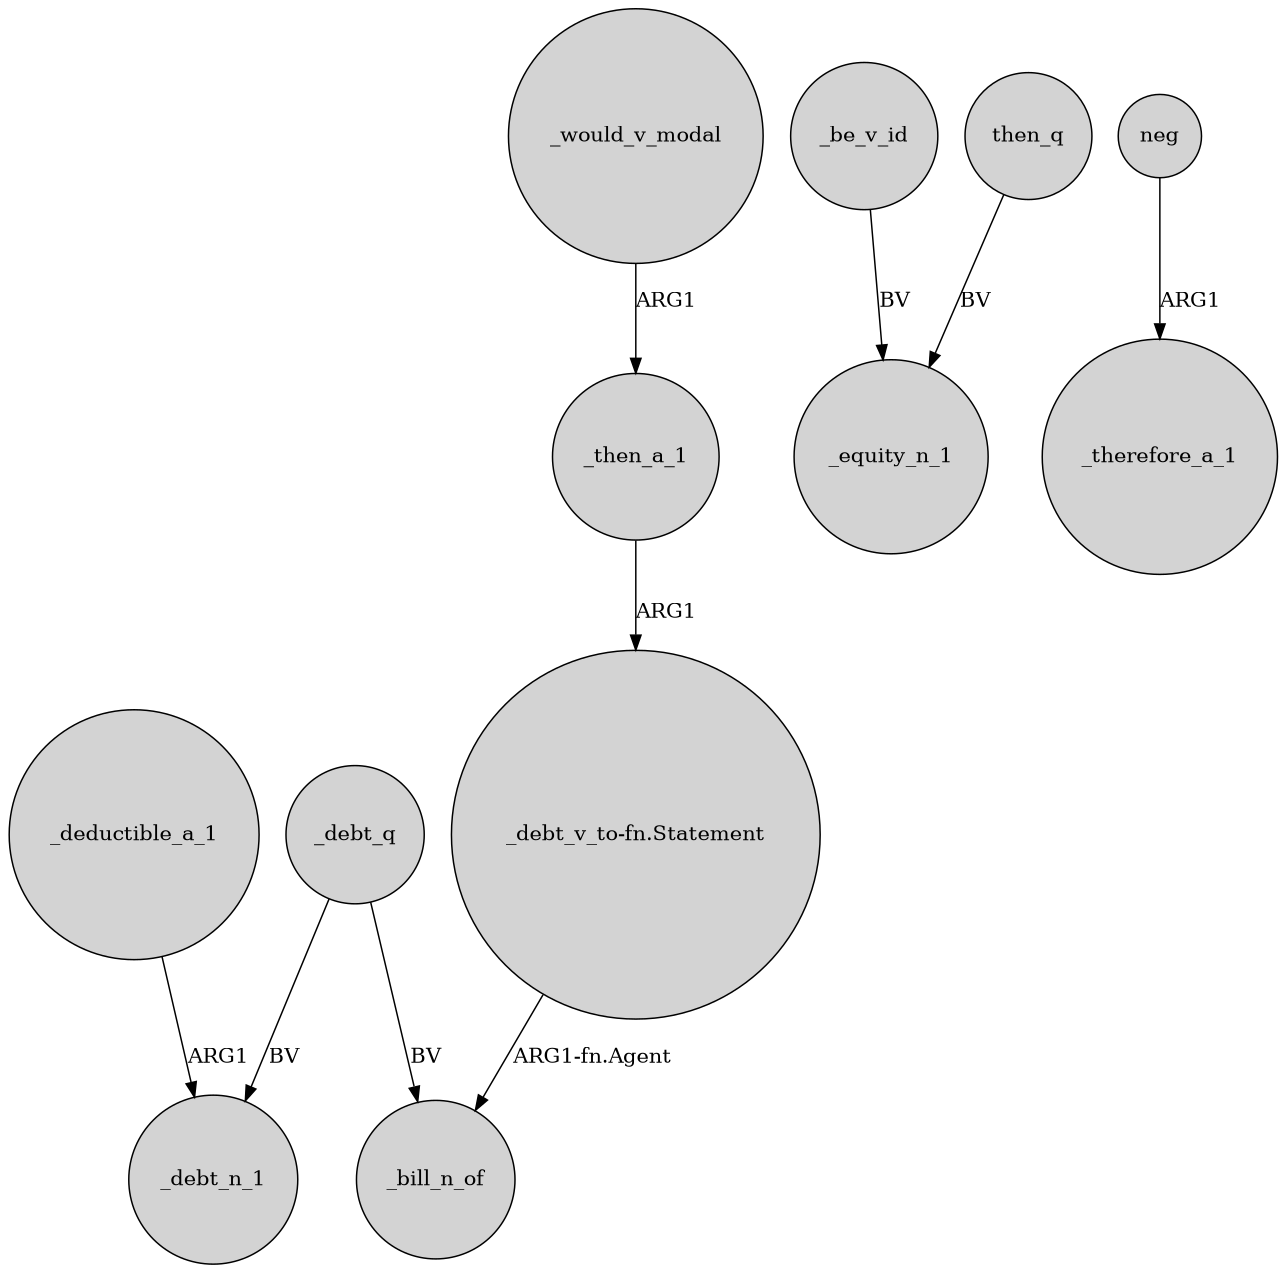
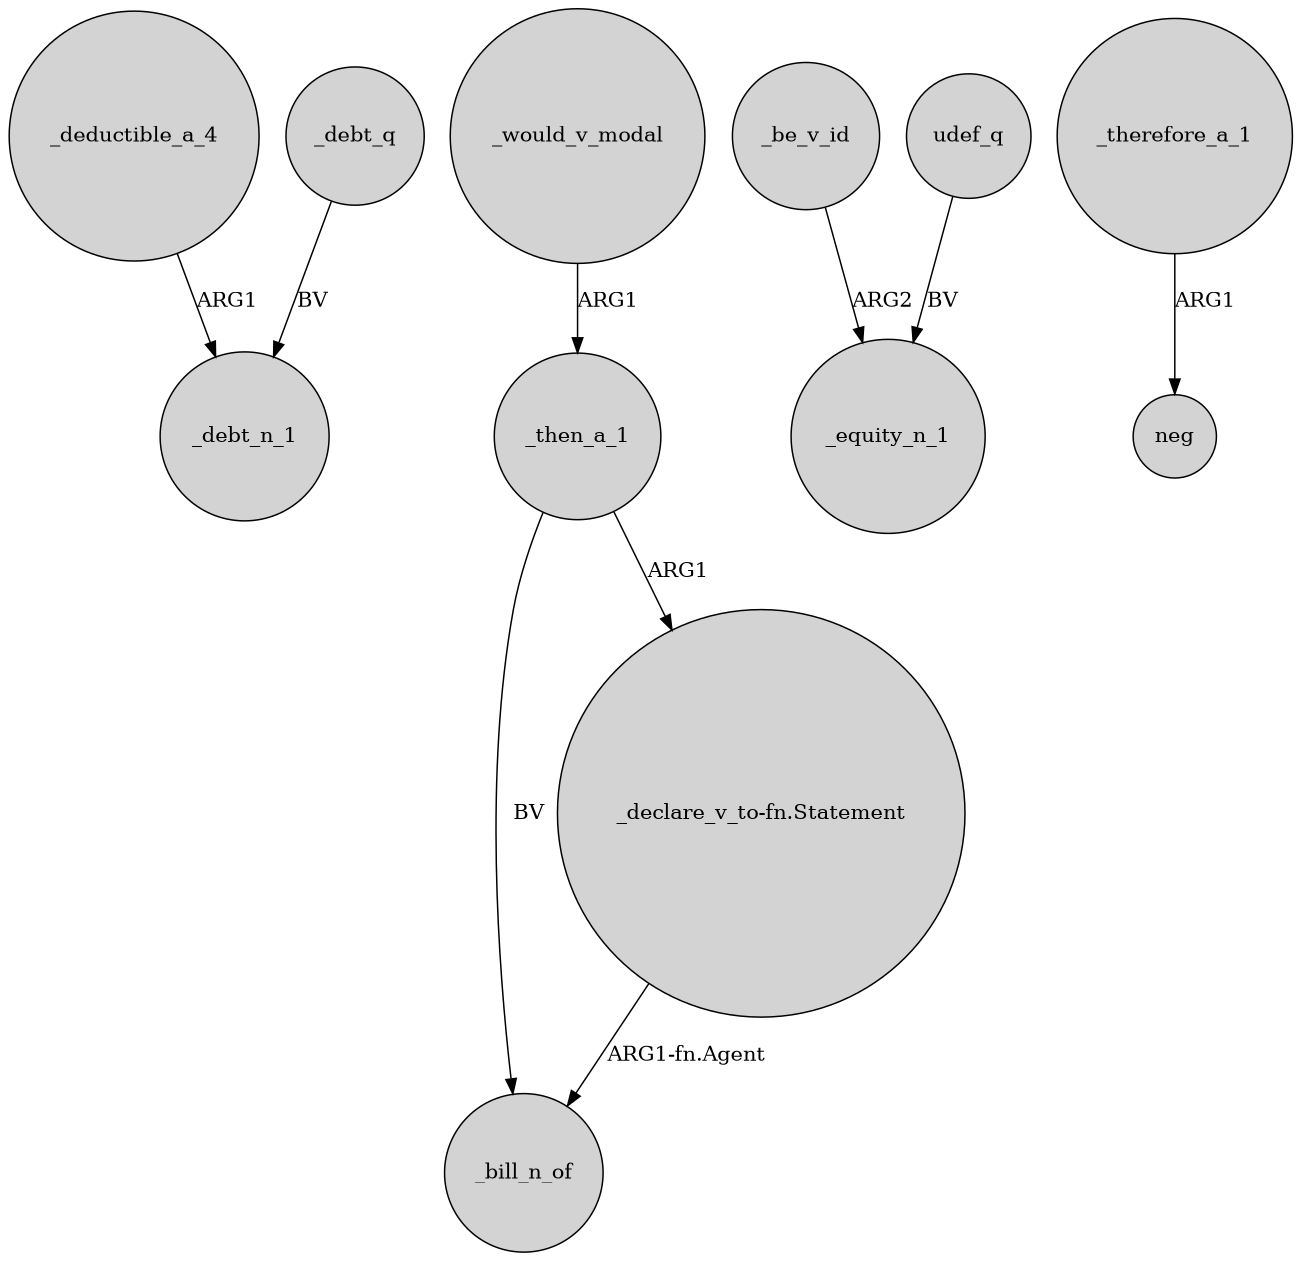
(1028, 136) -> (969, 136)
(1160, 251) -> (1175, 316)
(895, 301) -> (883, 301)
(134, 835) -> (134, 136)
(636, 835) -> (761, 813)
(392, 994) -> (497, 793)
